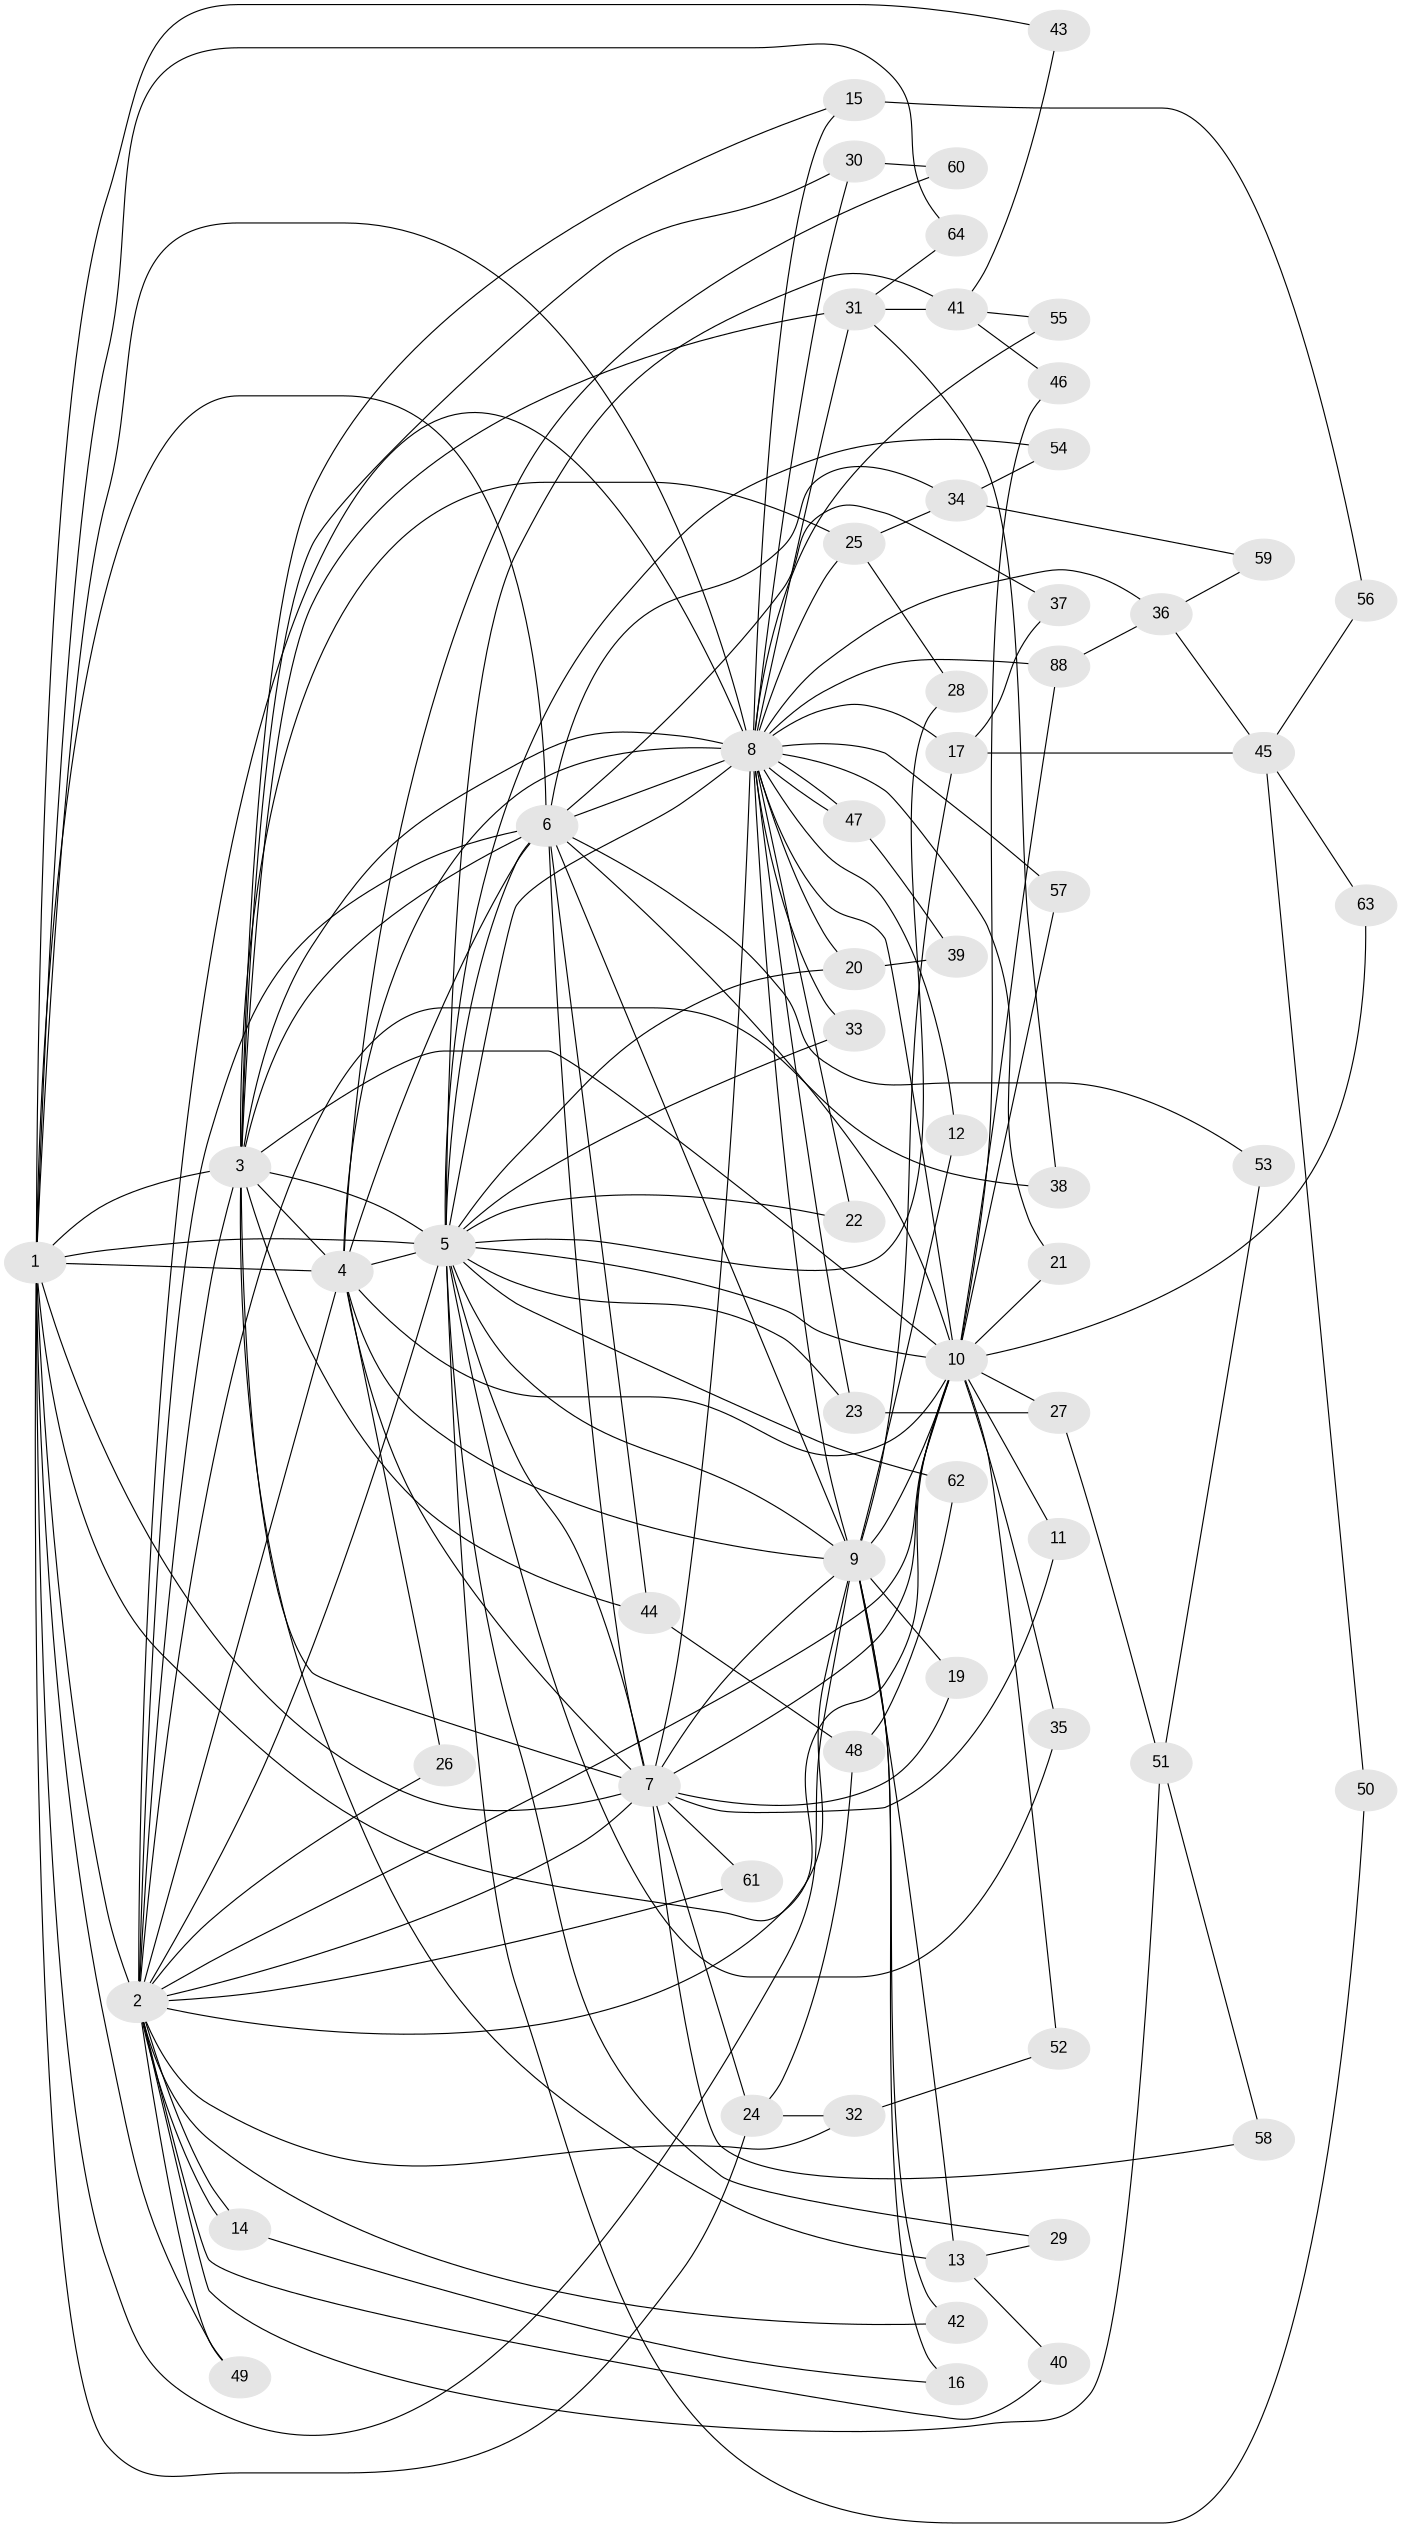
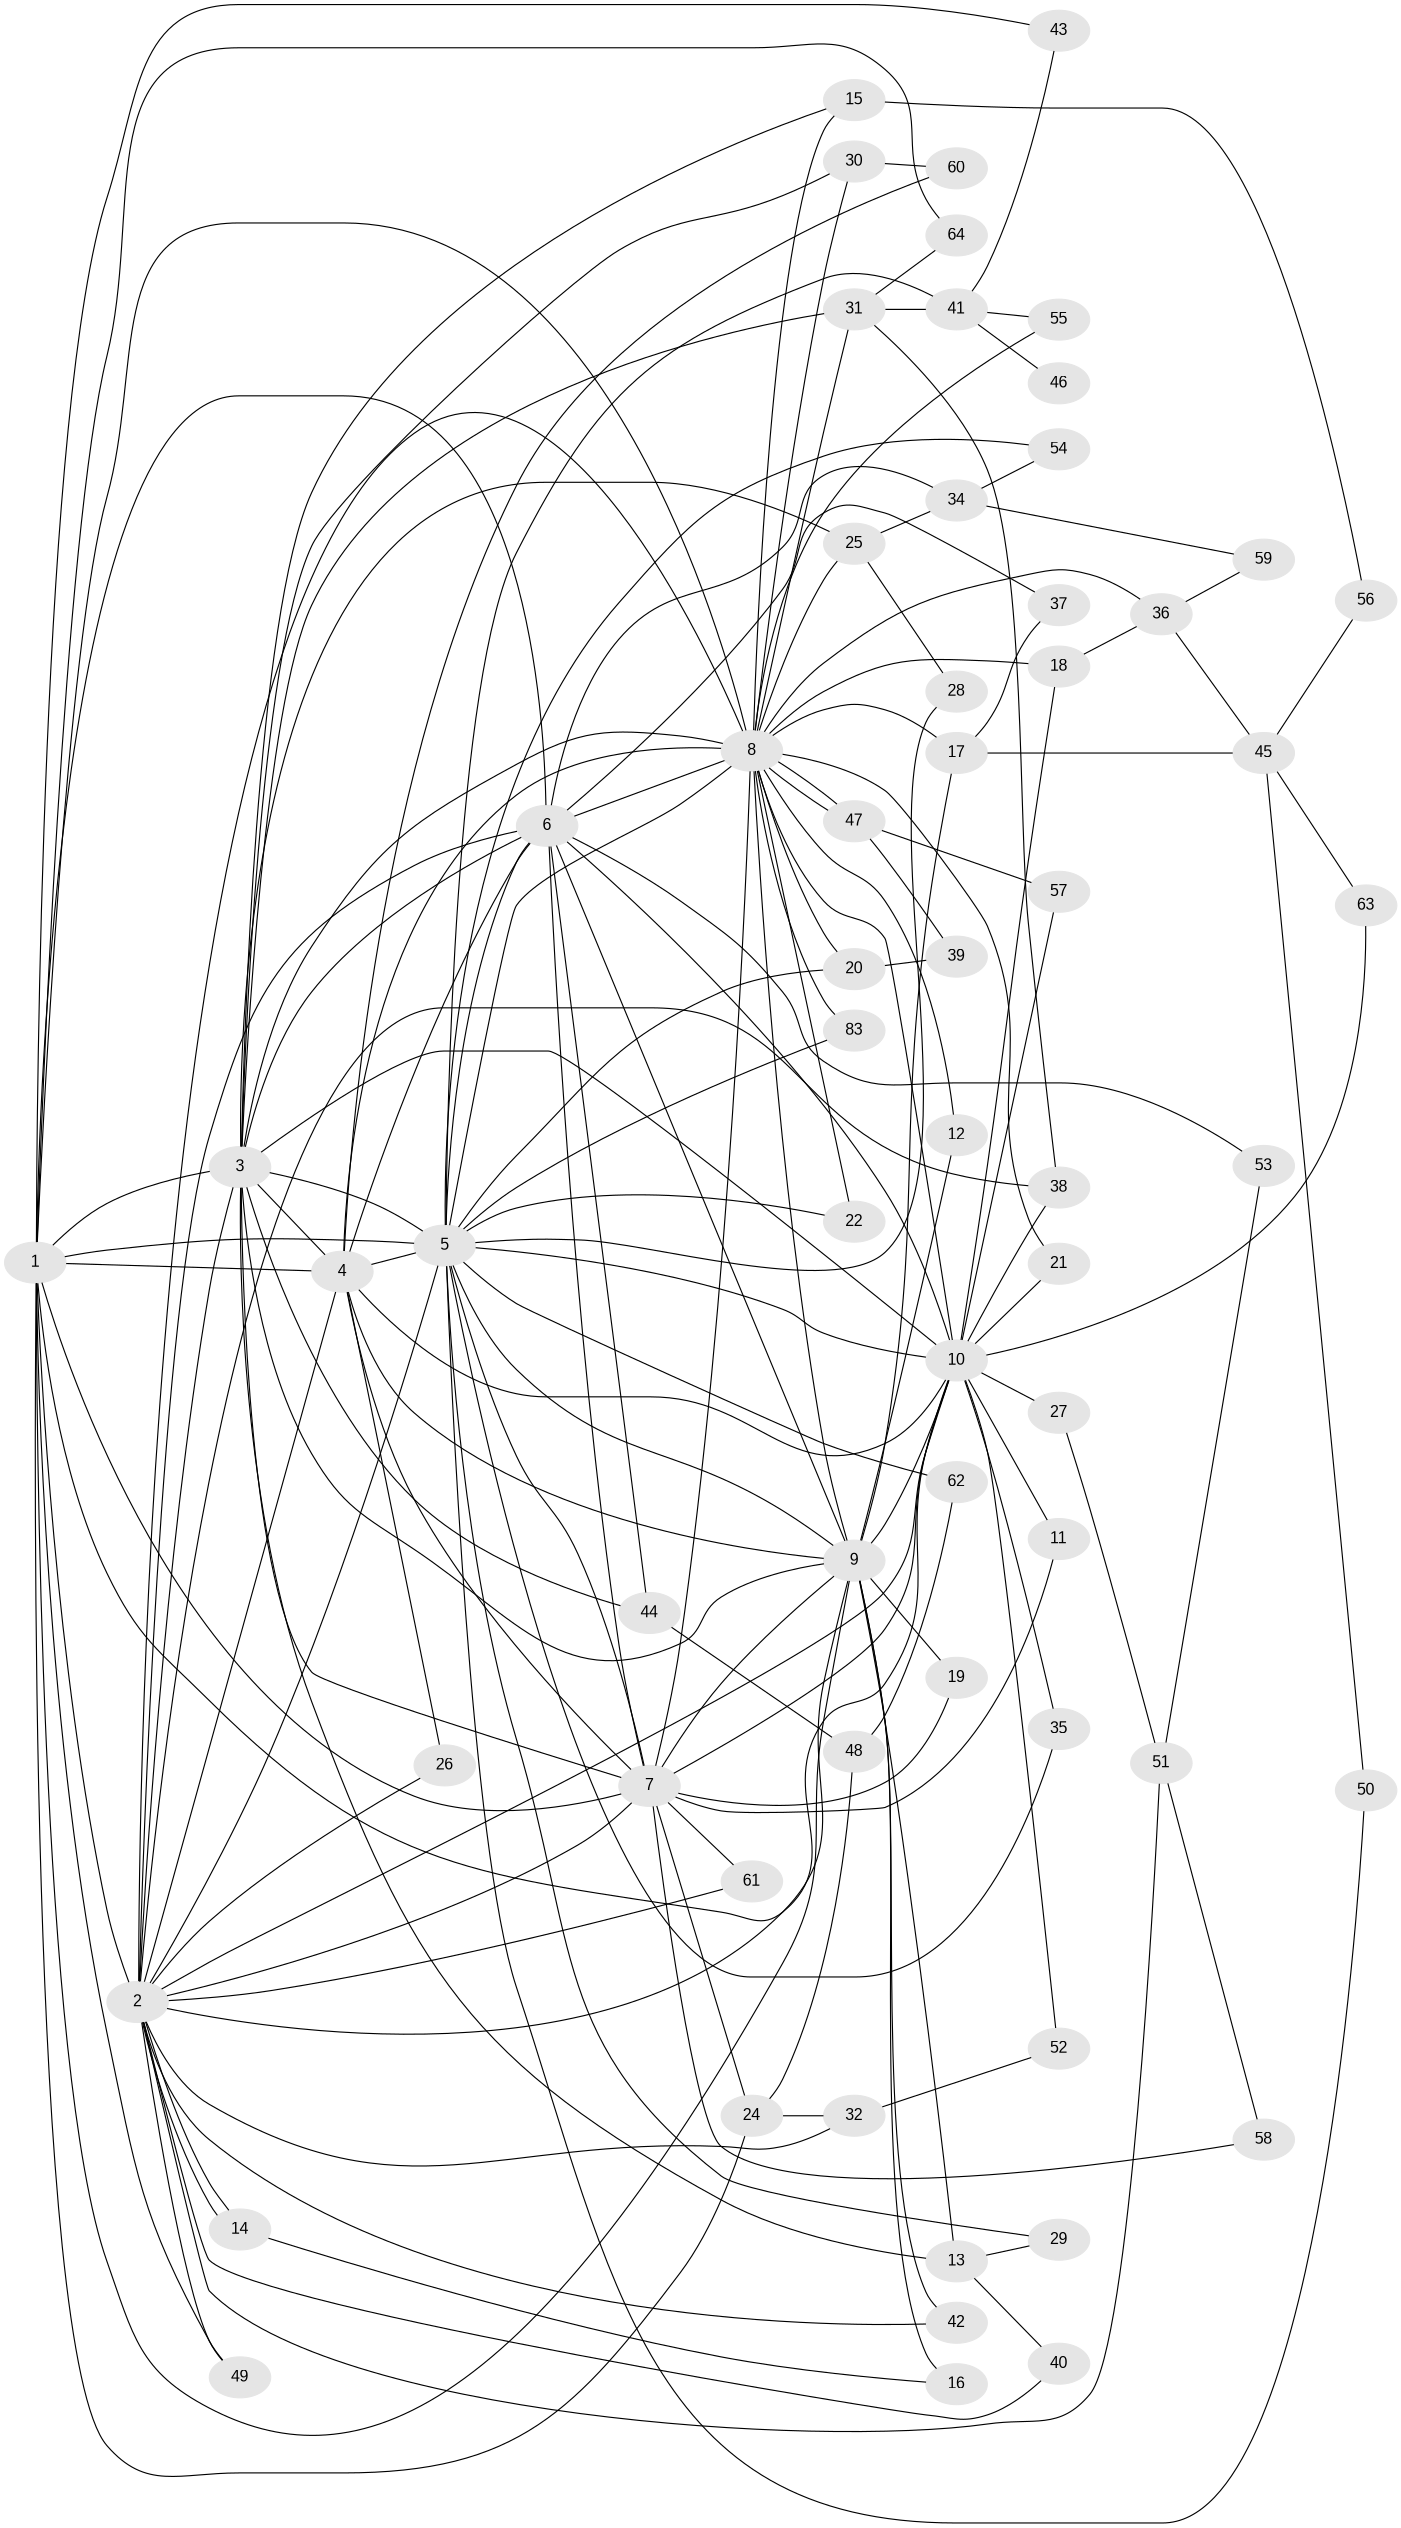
(1059, 667) -> (1059, 667)
(922, 781) -> (957, 857)
(992, 868) -> (1005, 1273)
(854, 1031) -> (854, 1031)
(854, 1413) -> none
none -> (436, 1565)
